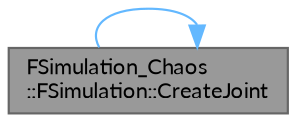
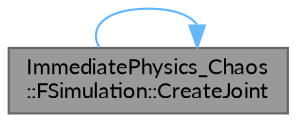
(148, 81) -> (148, 81)
